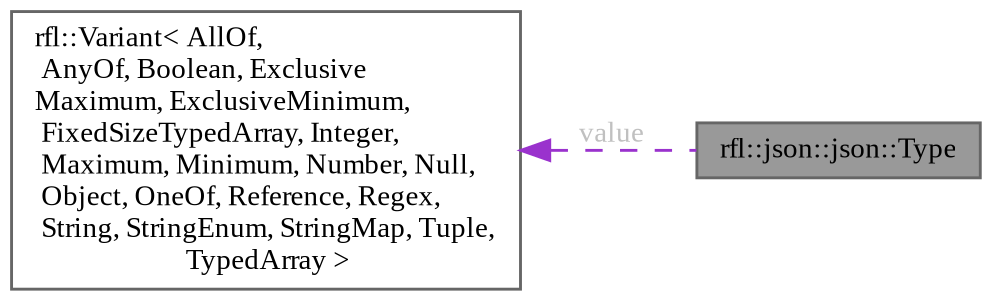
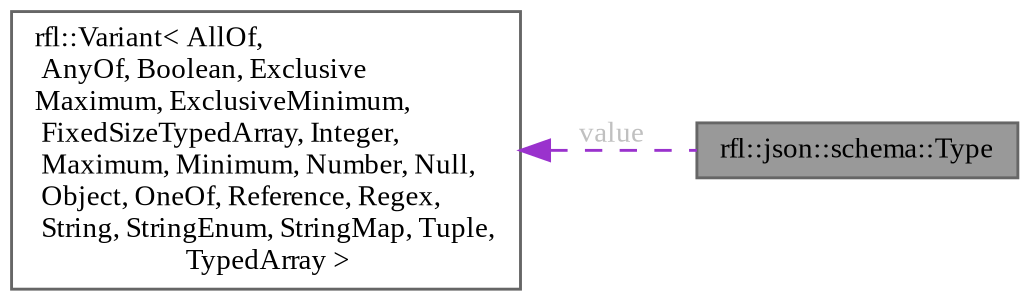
(839, 150) -> (857, 150)
